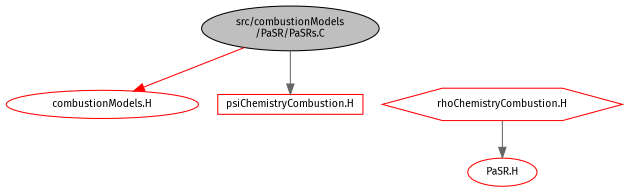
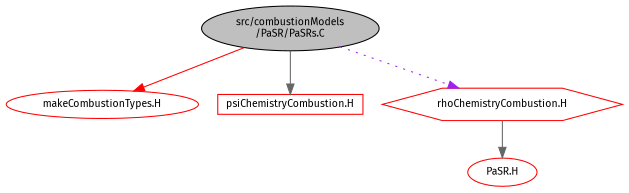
none -> (394, 66)
(102, 104) -> (102, 104)
